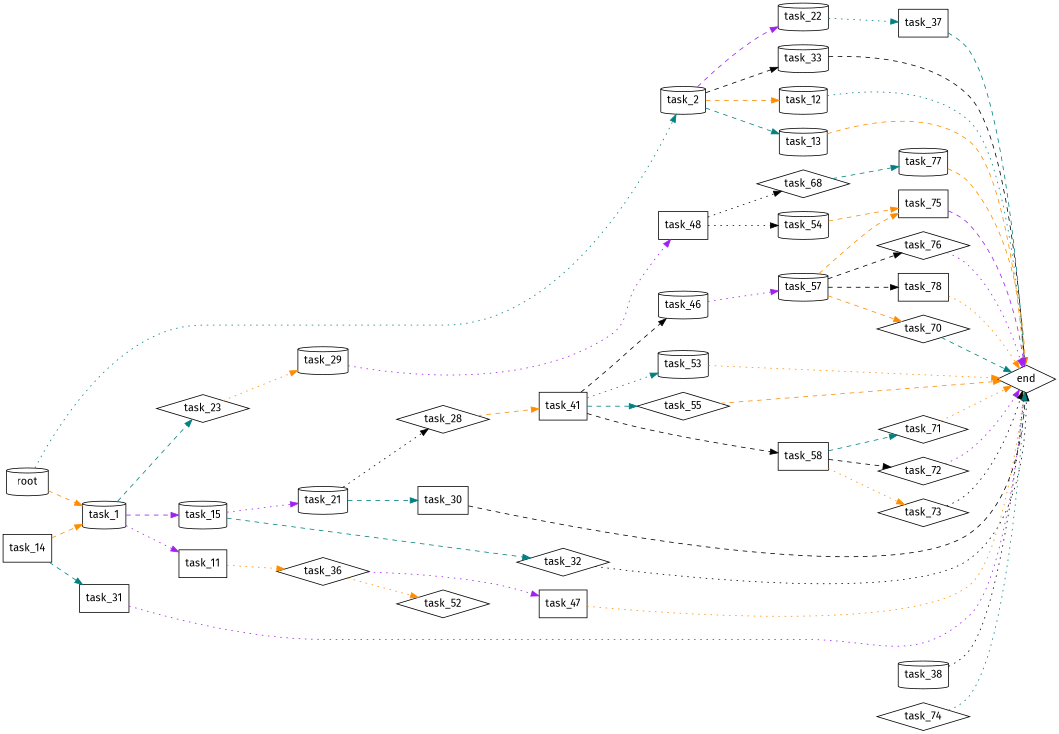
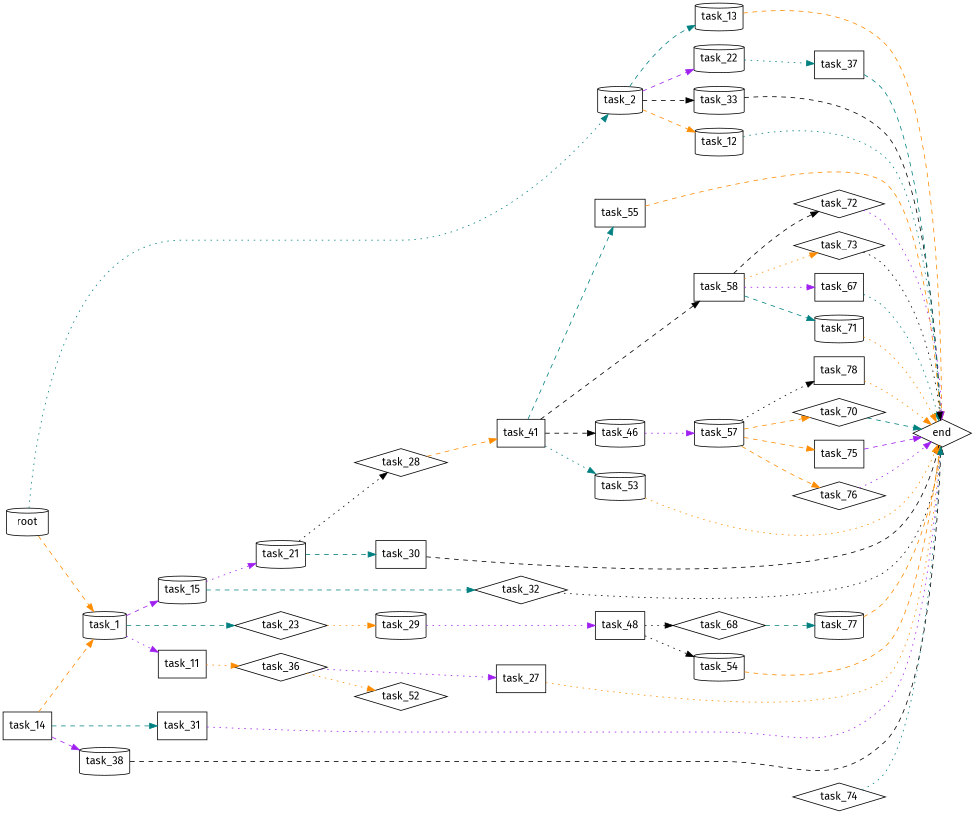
(860, 215) -> (900, 624)
(861, 267) -> (777, 466)
none -> (839, 287)
(859, 287) -> (774, 402)
(683, 406) -> (620, 213)
(923, 429) -> (839, 329)
(998, 568) -> (660, 761)
(563, 604) -> (521, 679)
none -> (62, 742)
